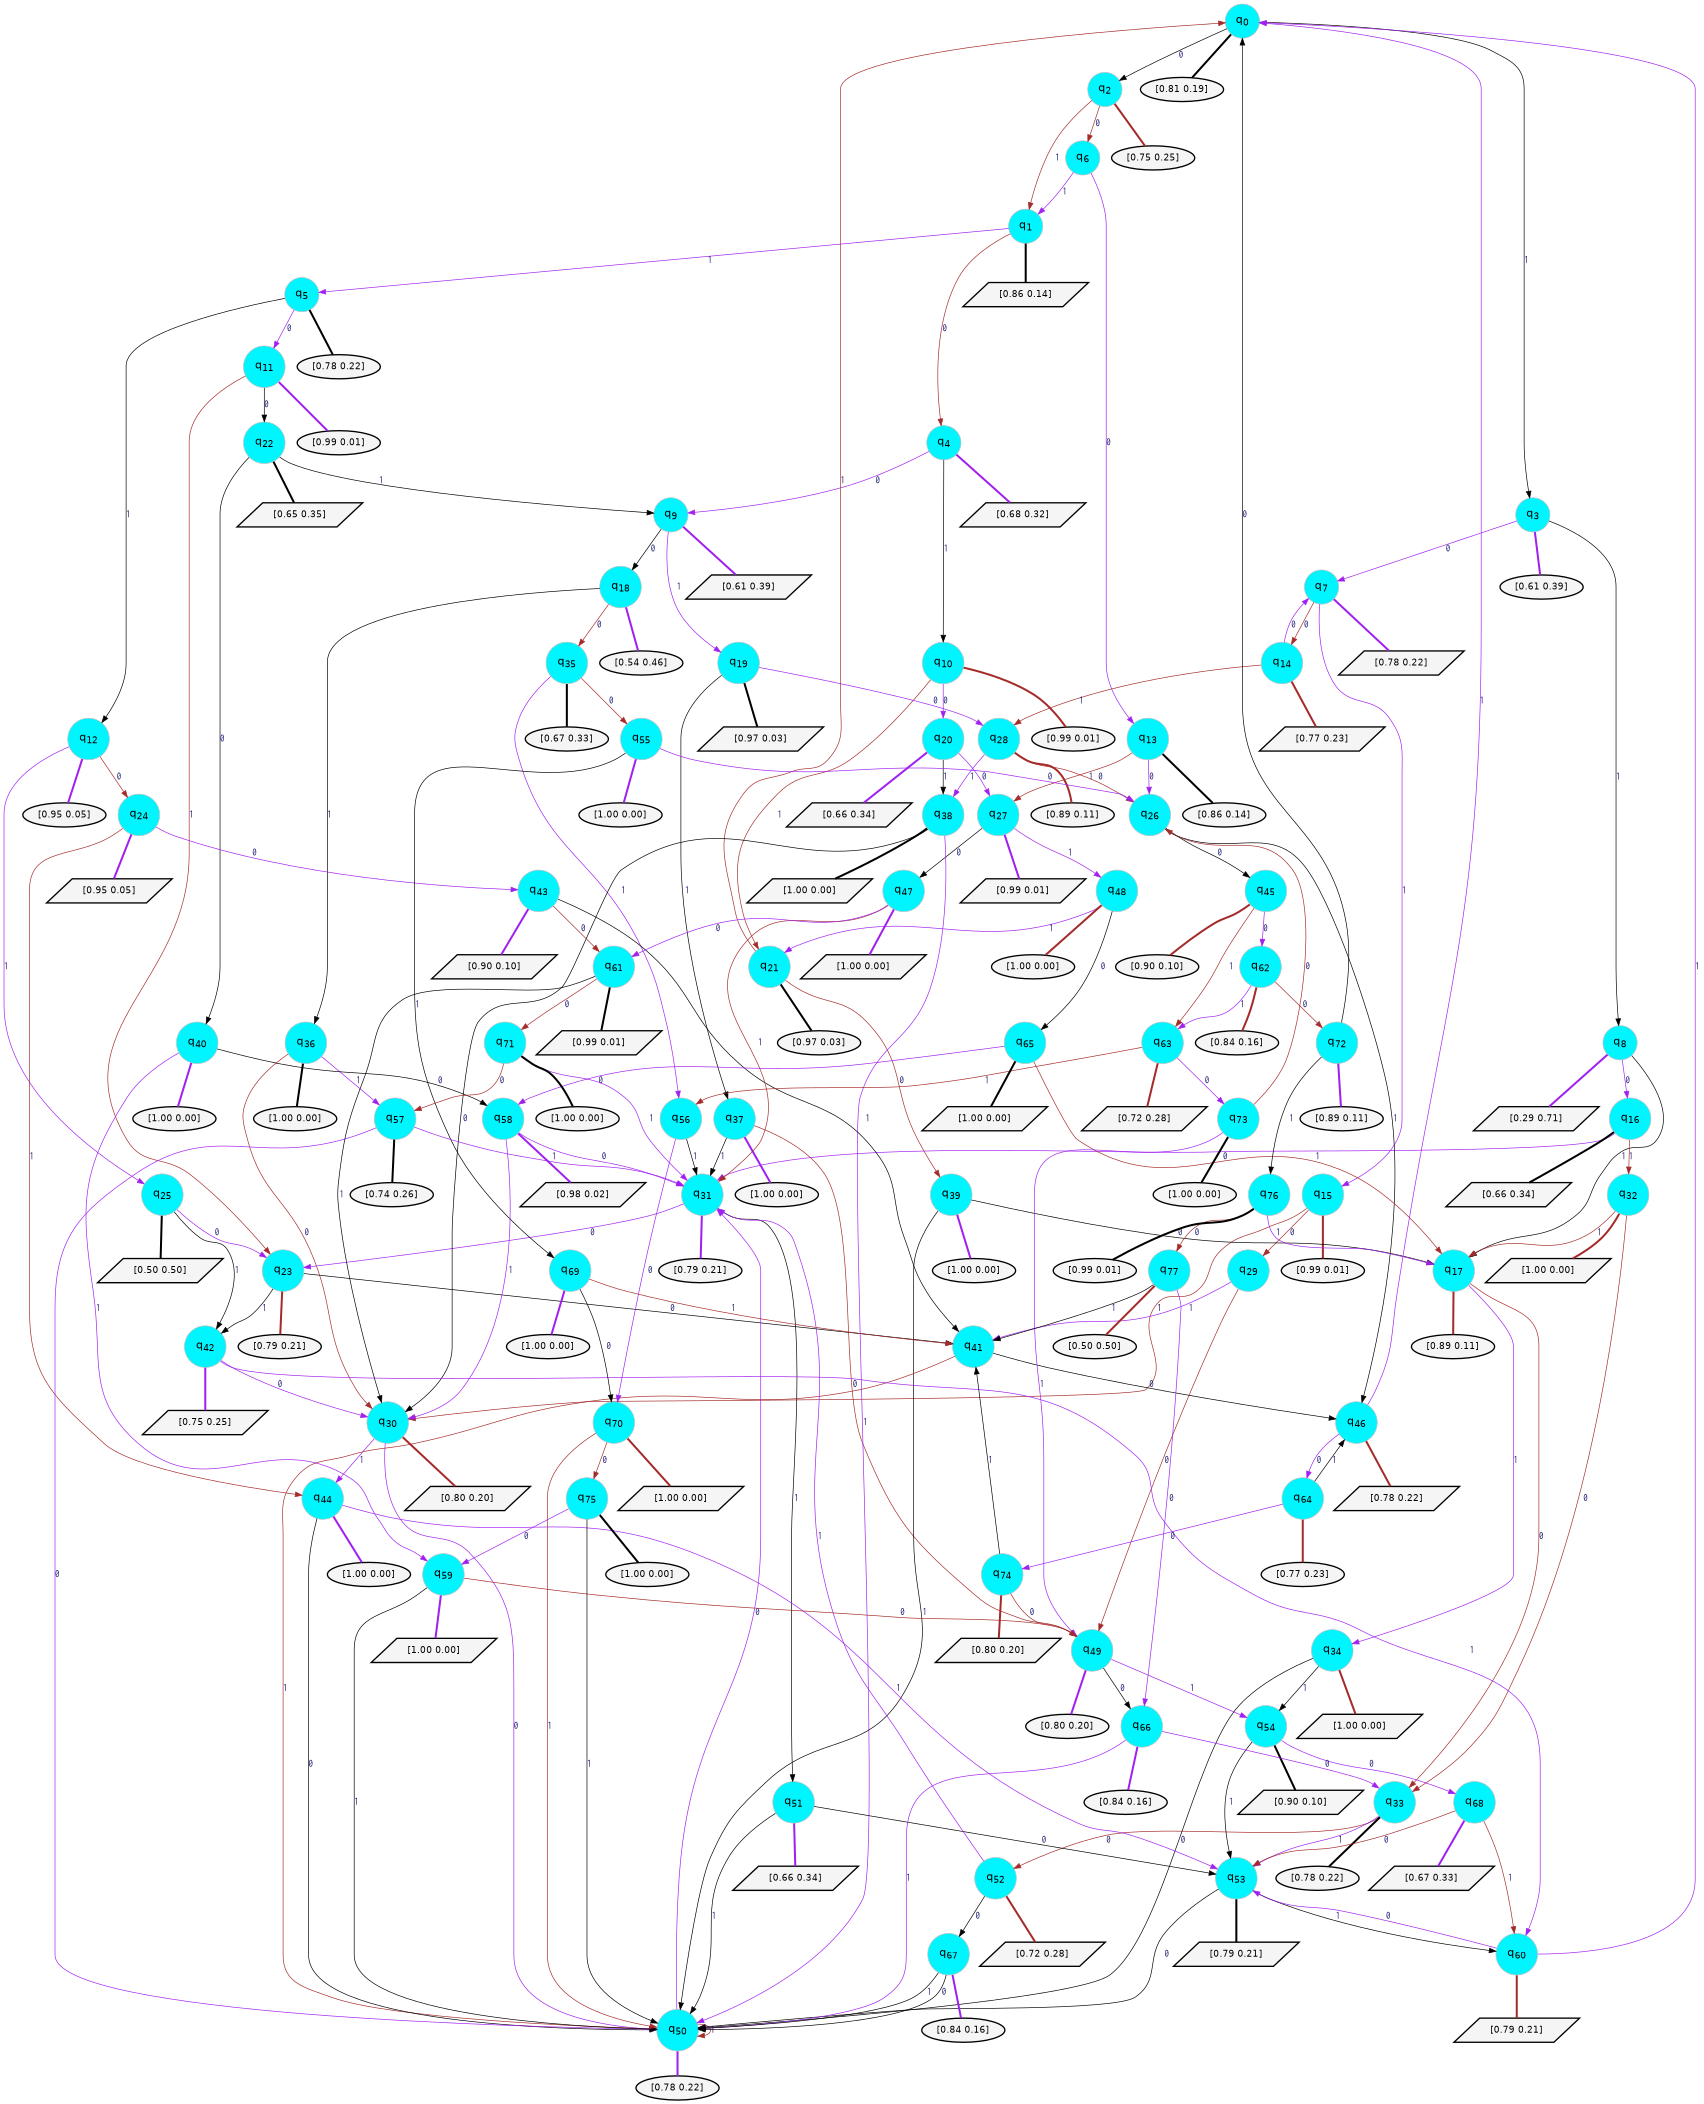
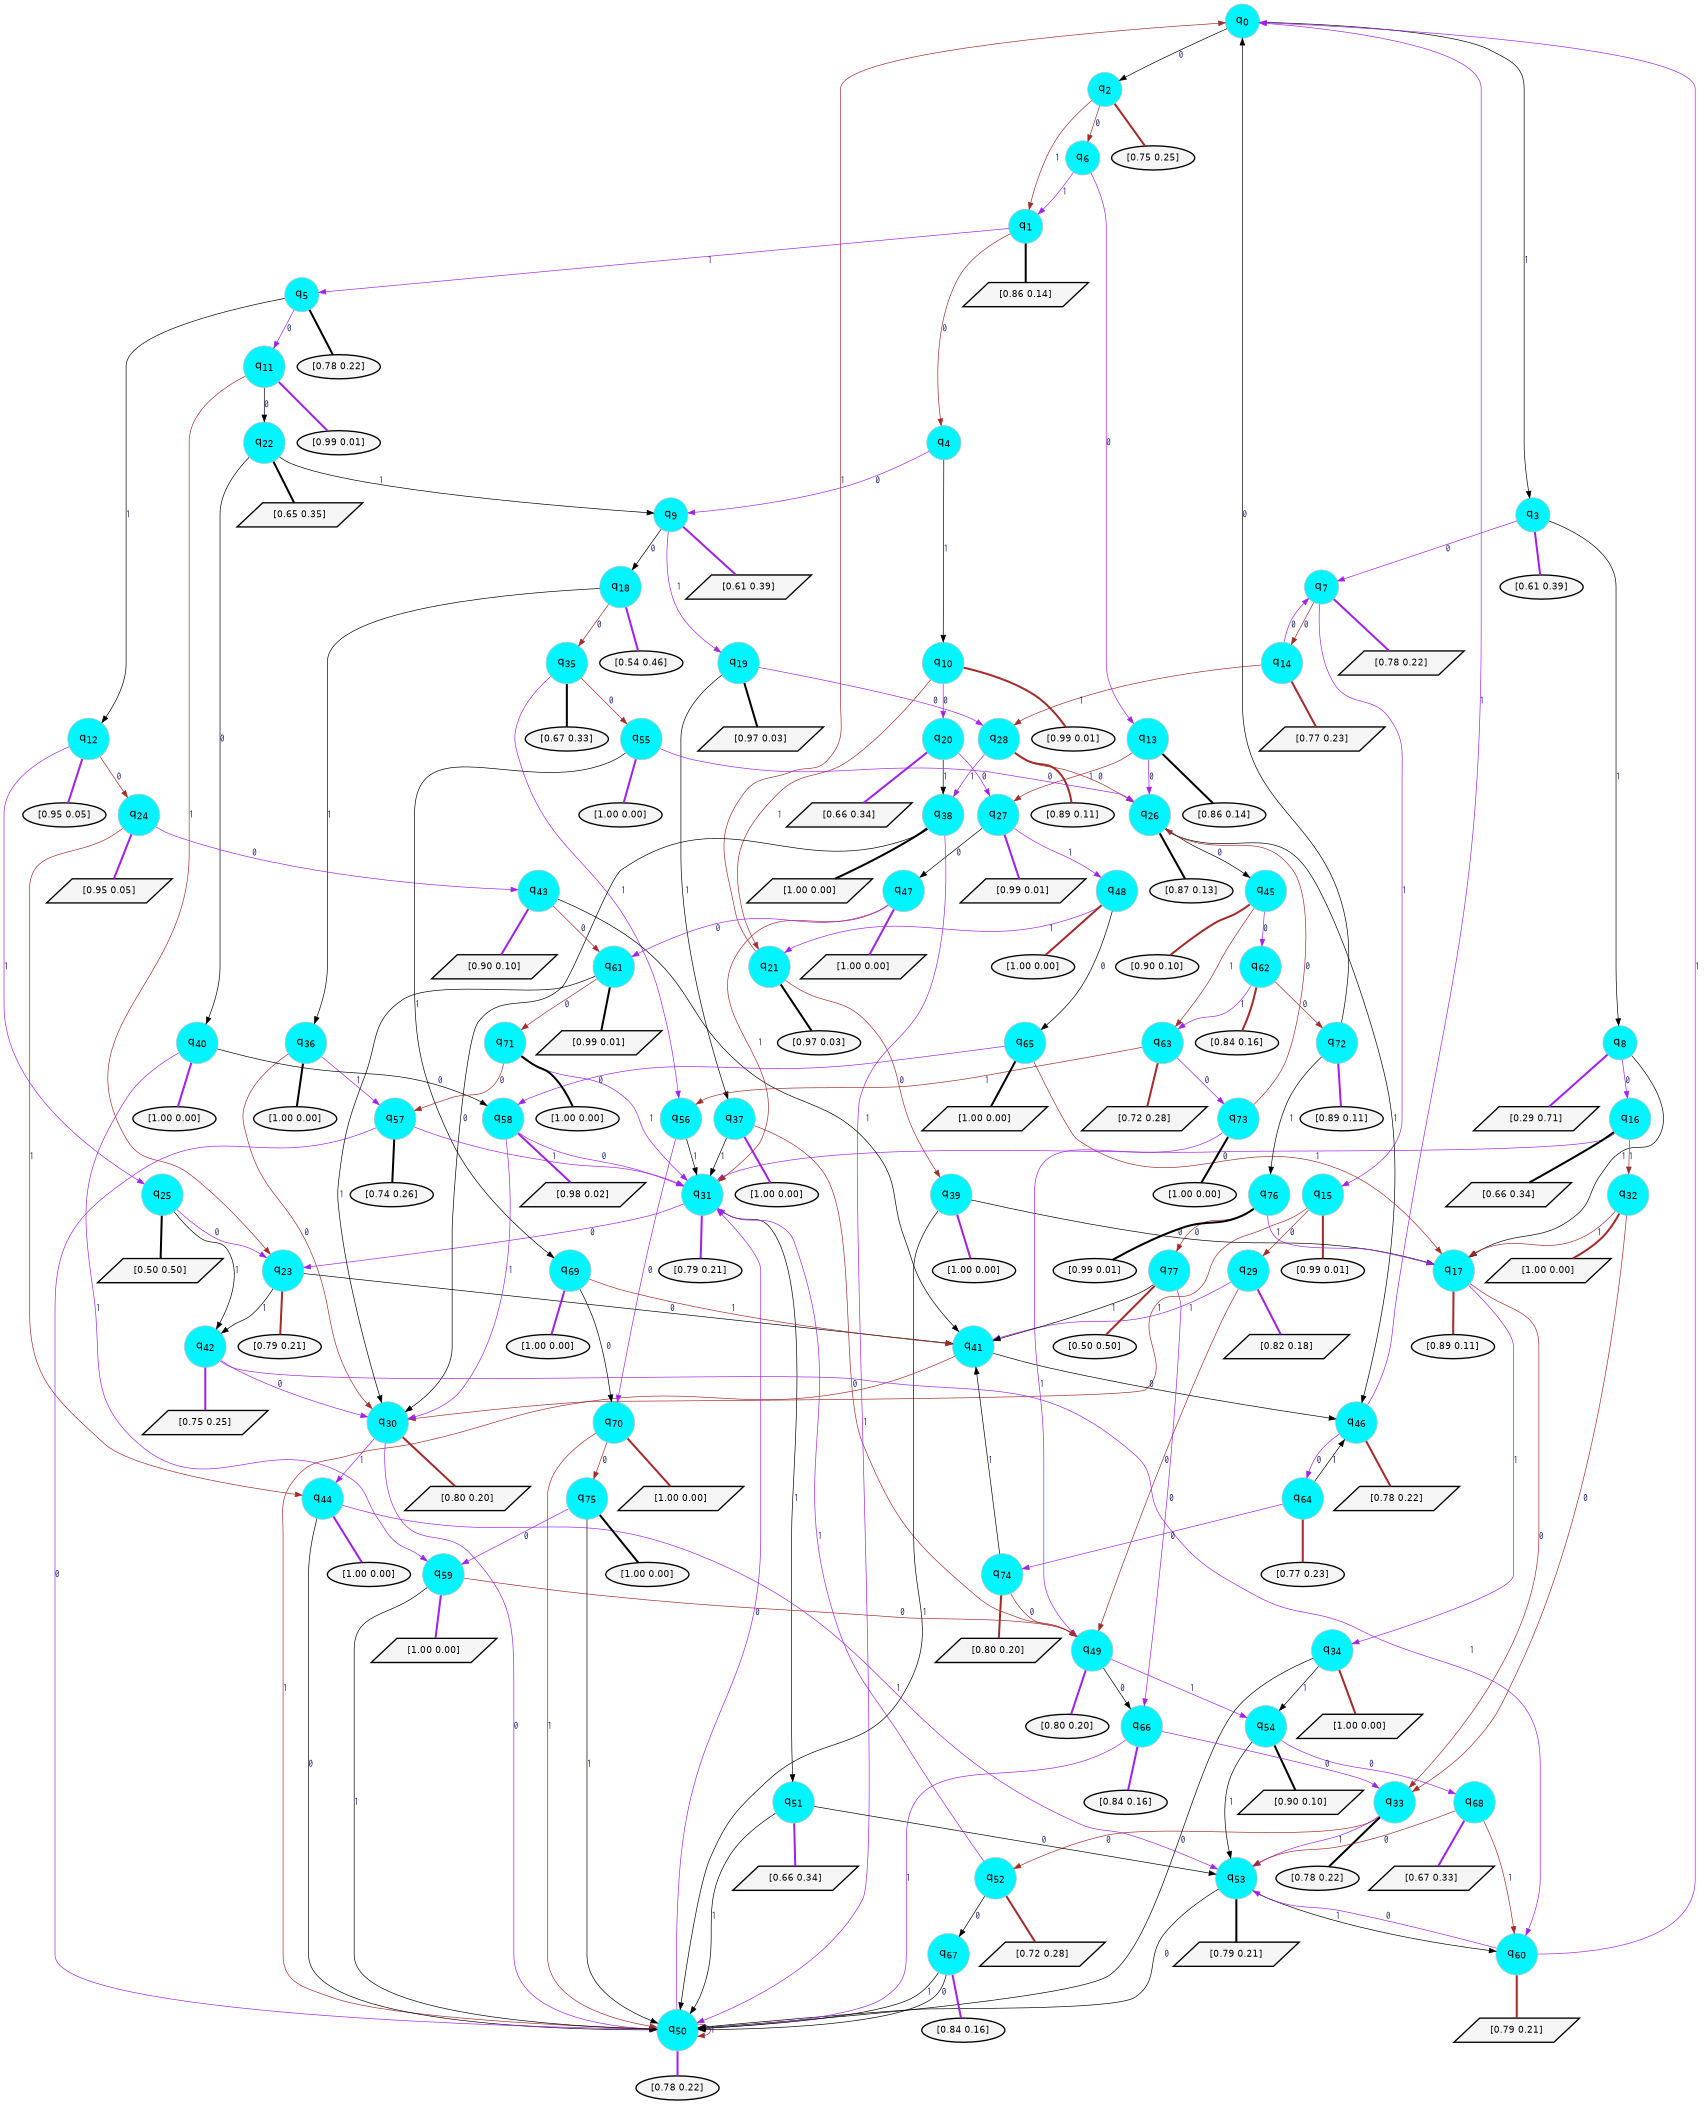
(1182, 89) -> none
(1023, 515) -> none
none -> (1191, 891)
none -> (1287, 1347)
